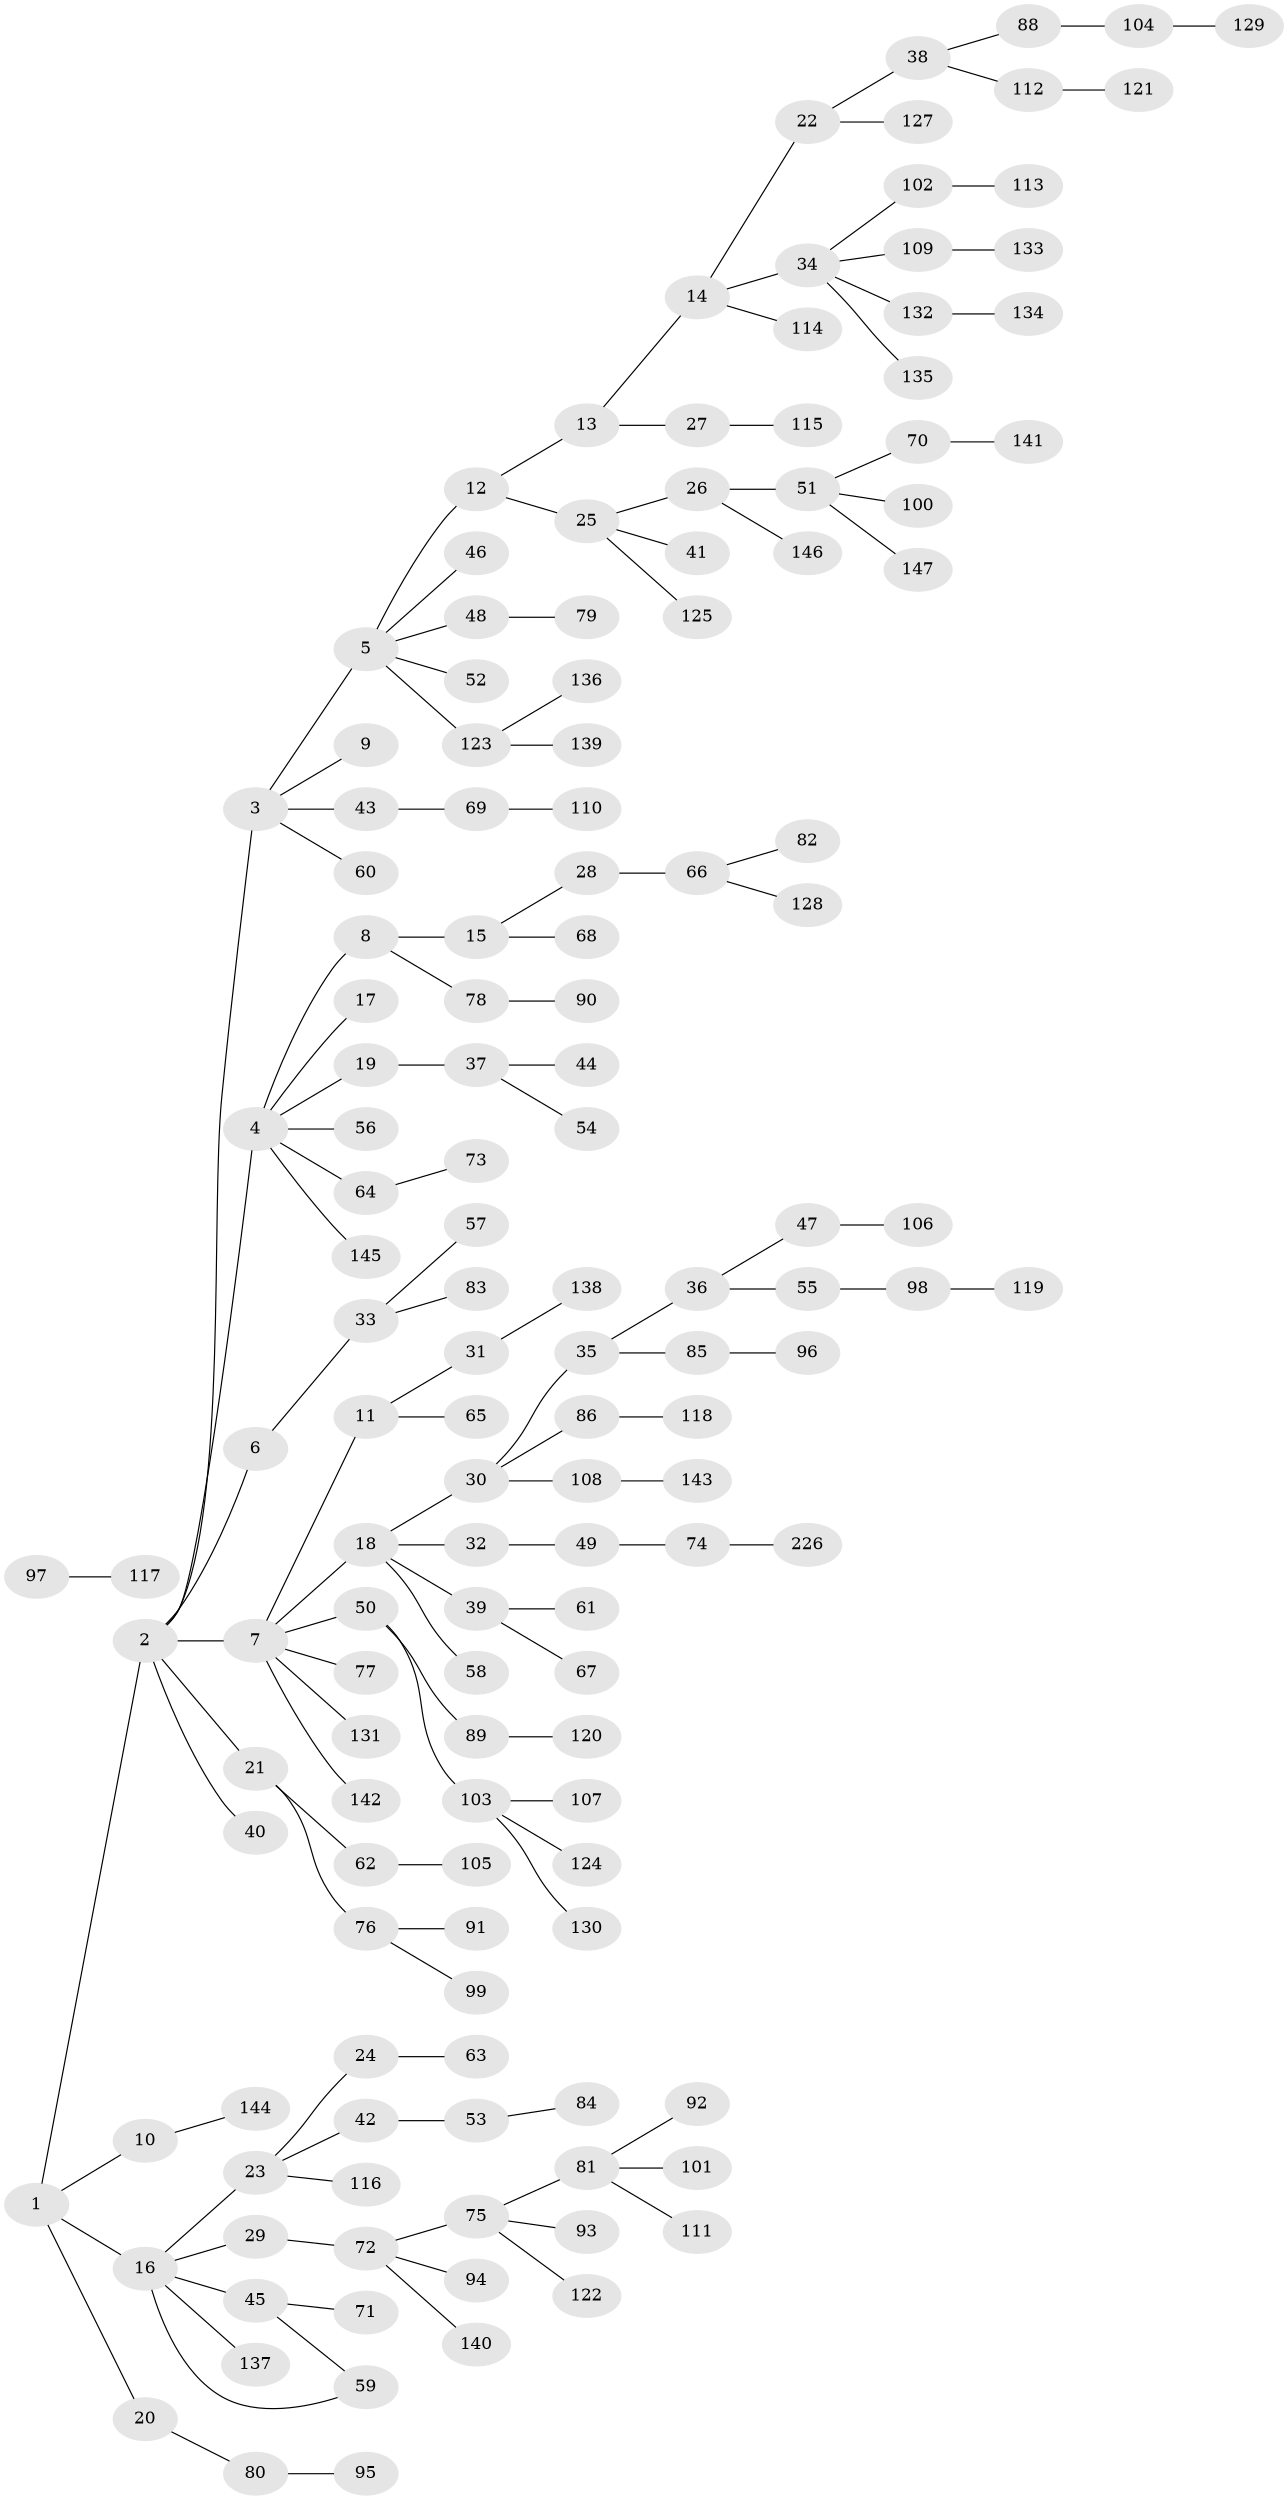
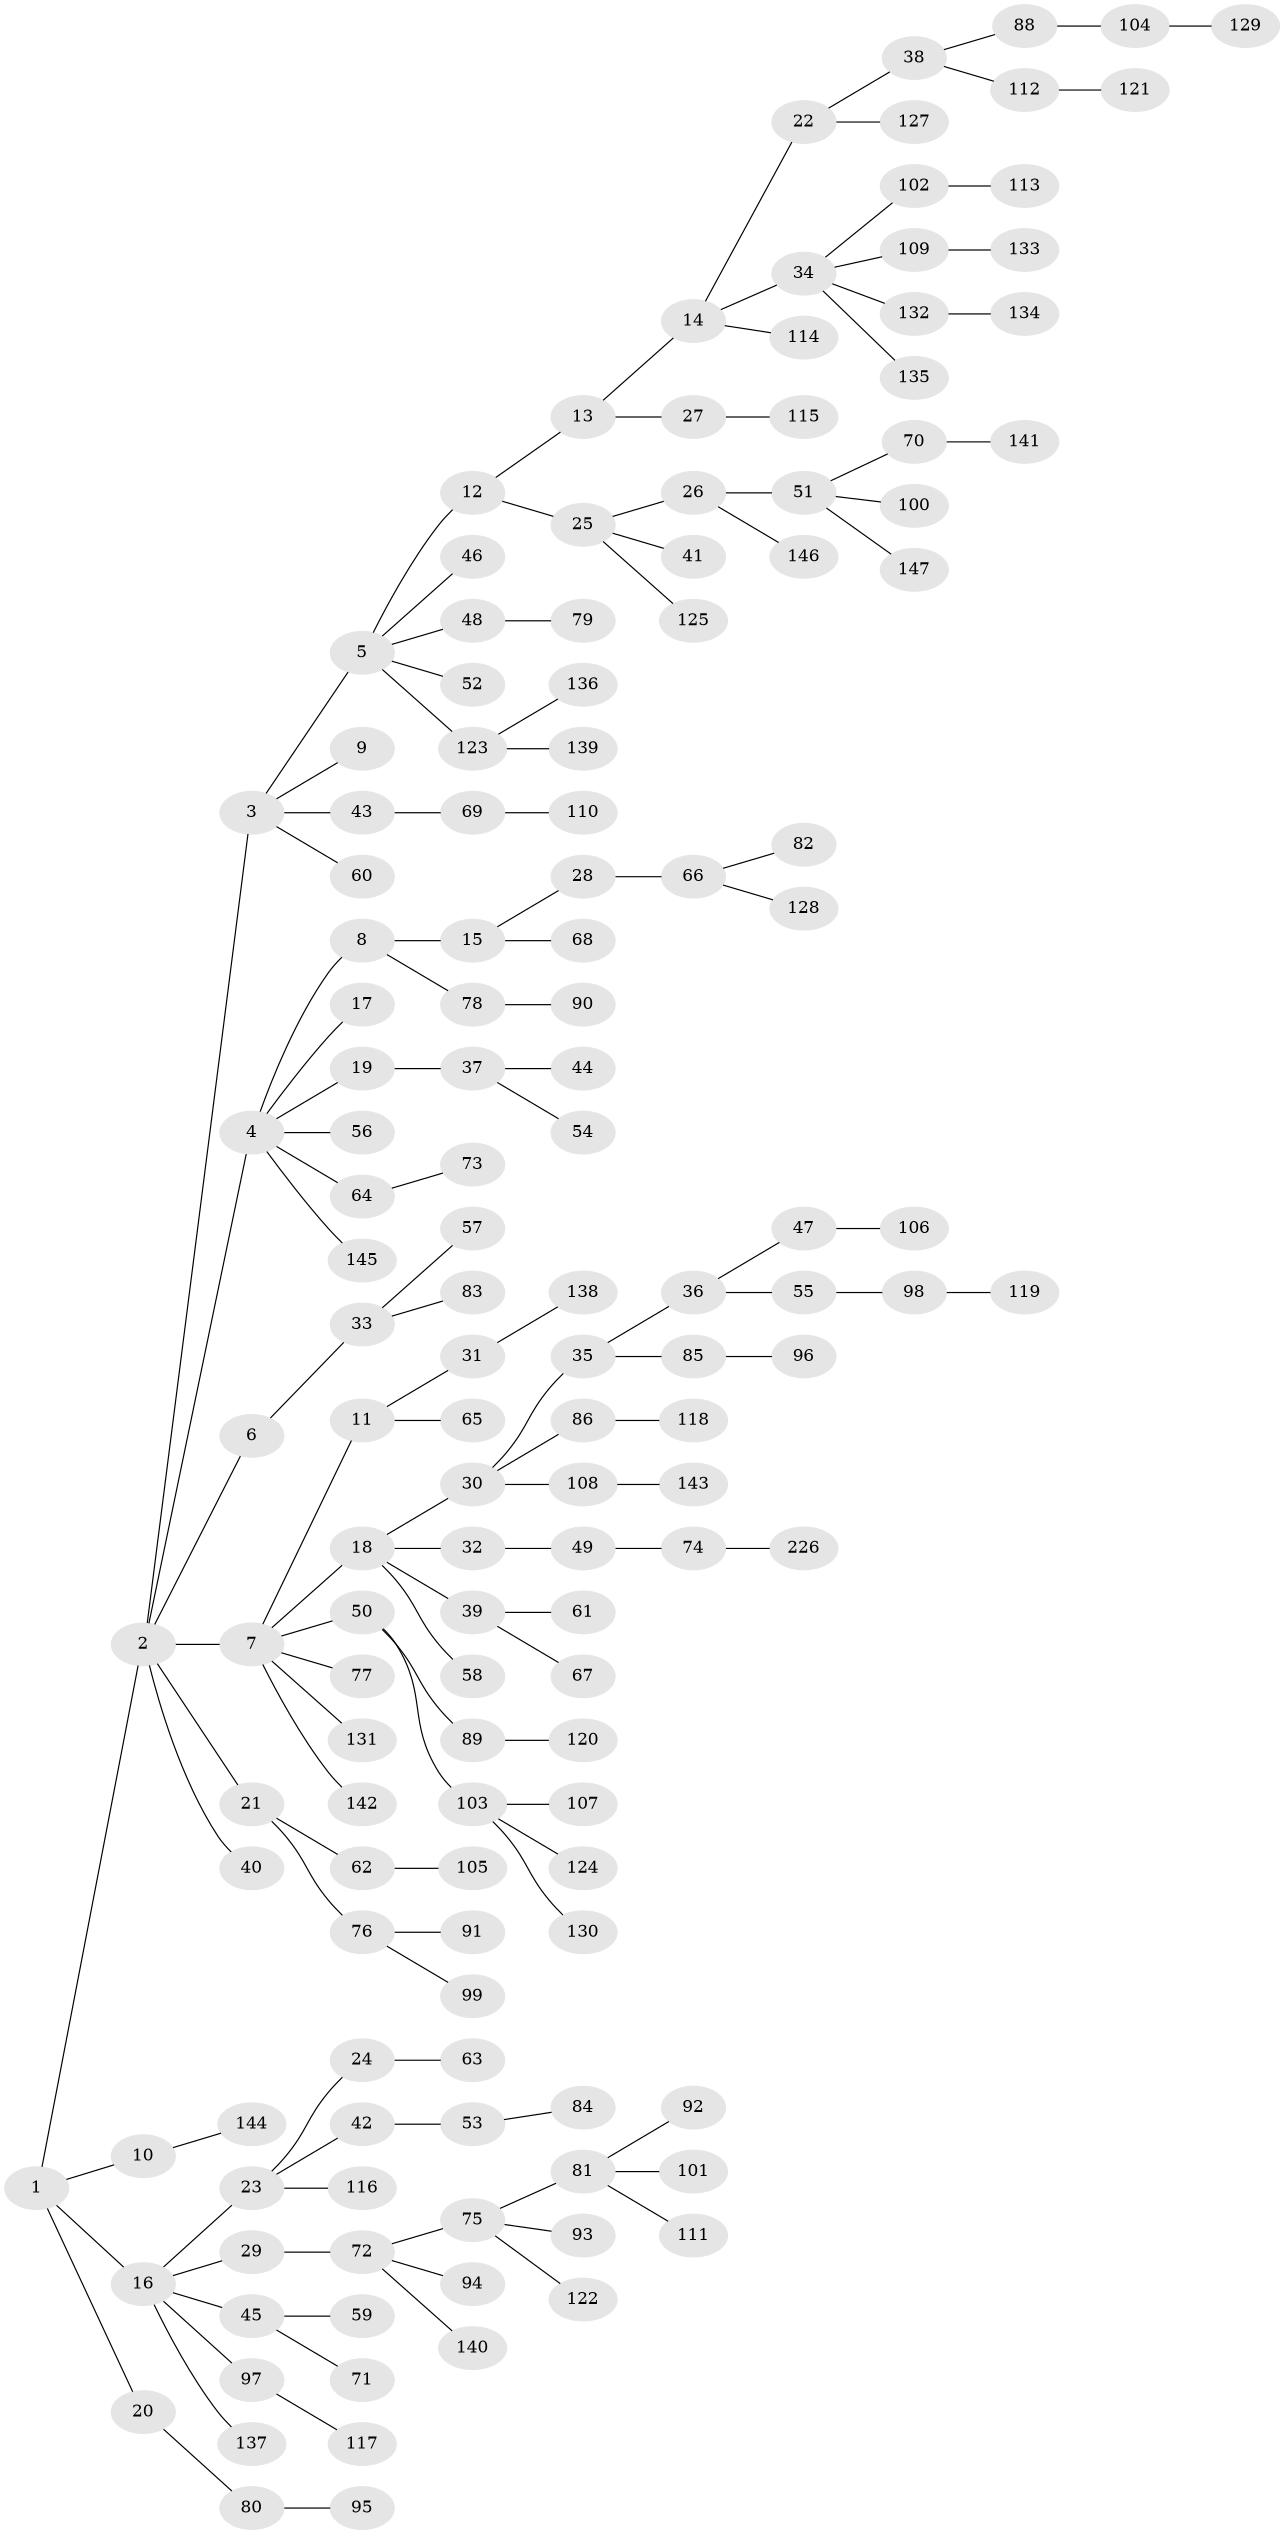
(217, 2393) -> (198, 2332)
